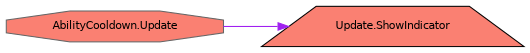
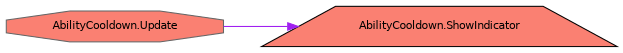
(393, 26) -> (439, 26)
